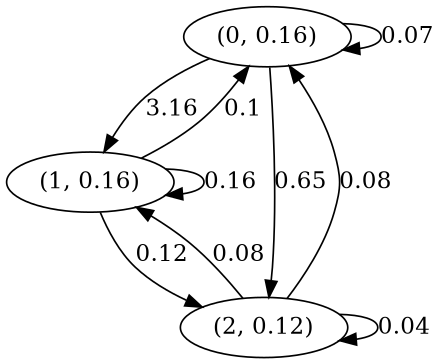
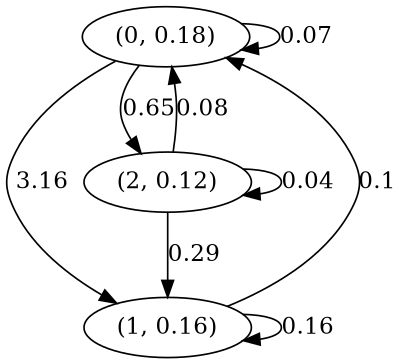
(267, 37) -> (166, 37)
(239, 255) -> (194, 255)
(134, 266) -> none
